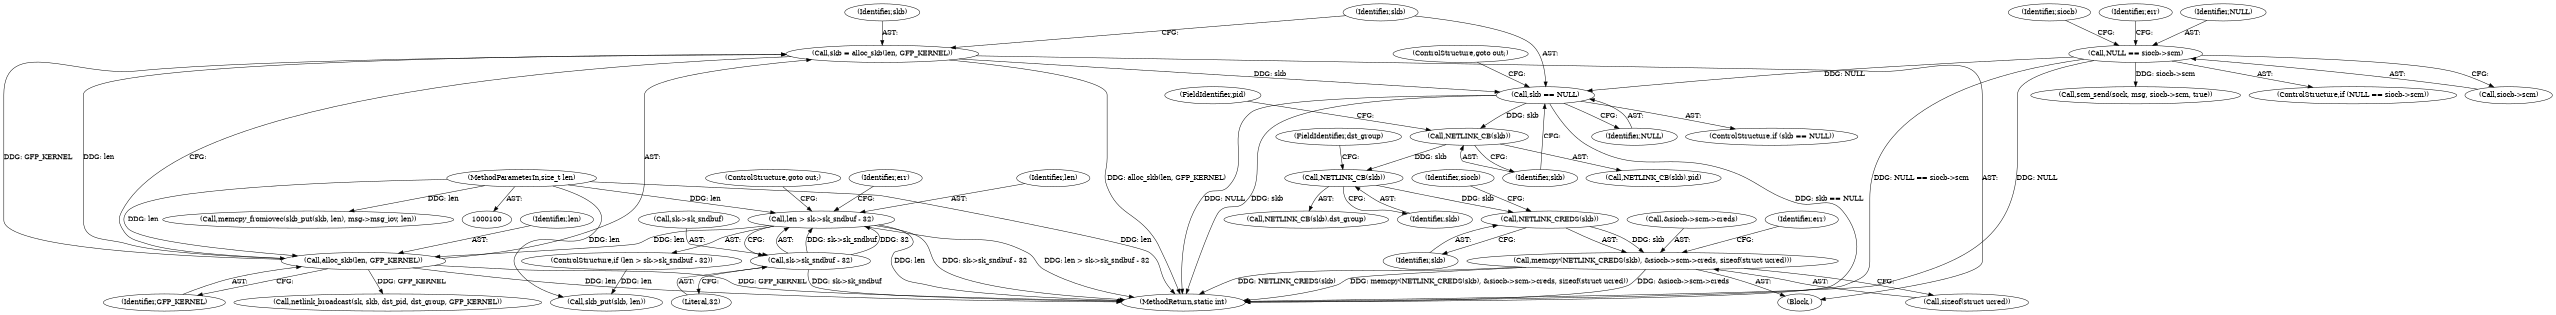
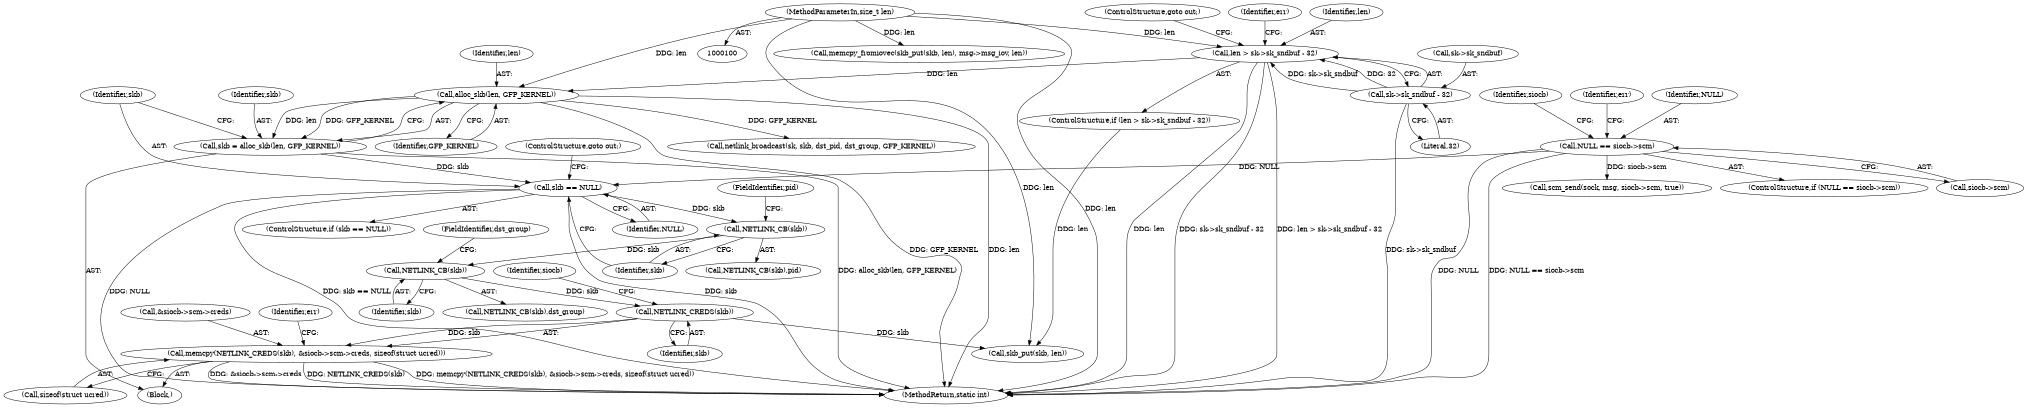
none -> (856, 333)
